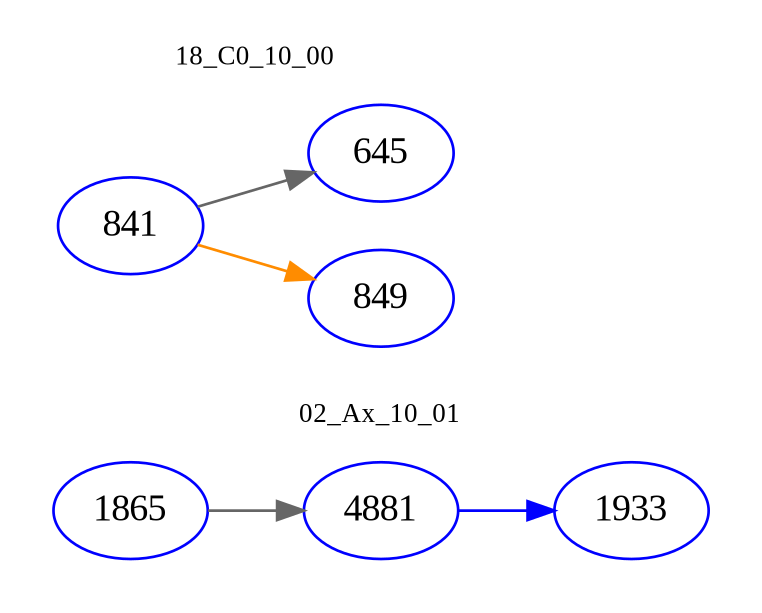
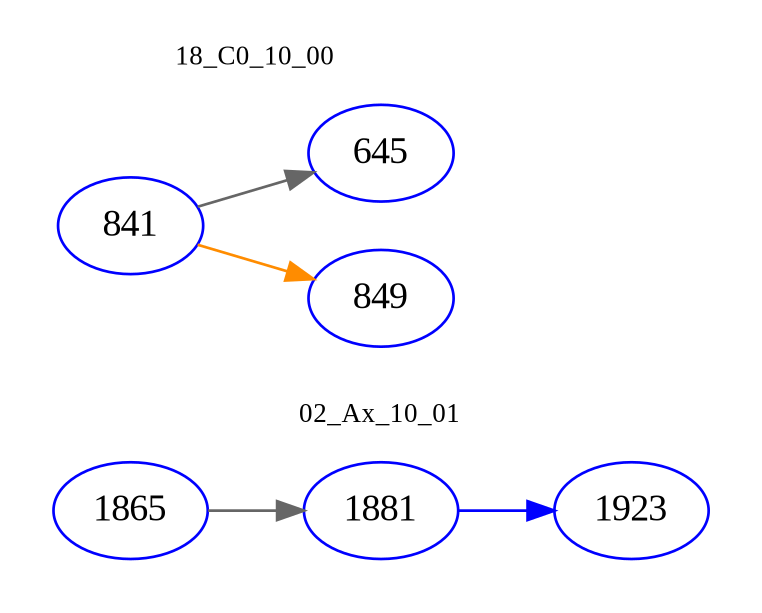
(381, 511) -> (381, 511)
(632, 511) -> (632, 511)
